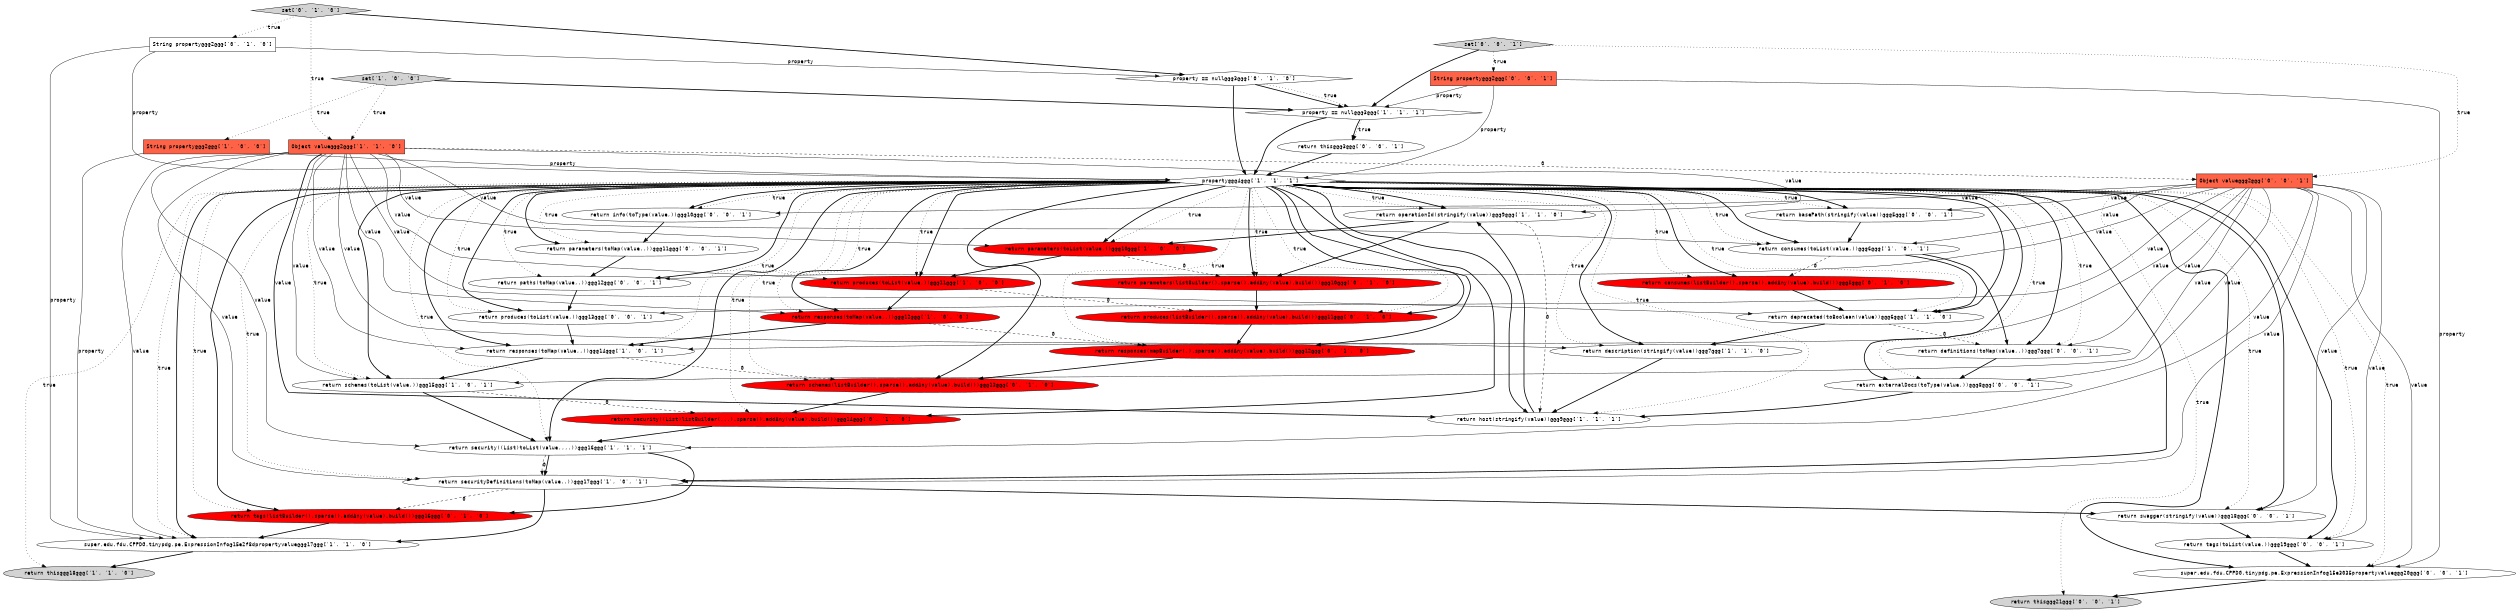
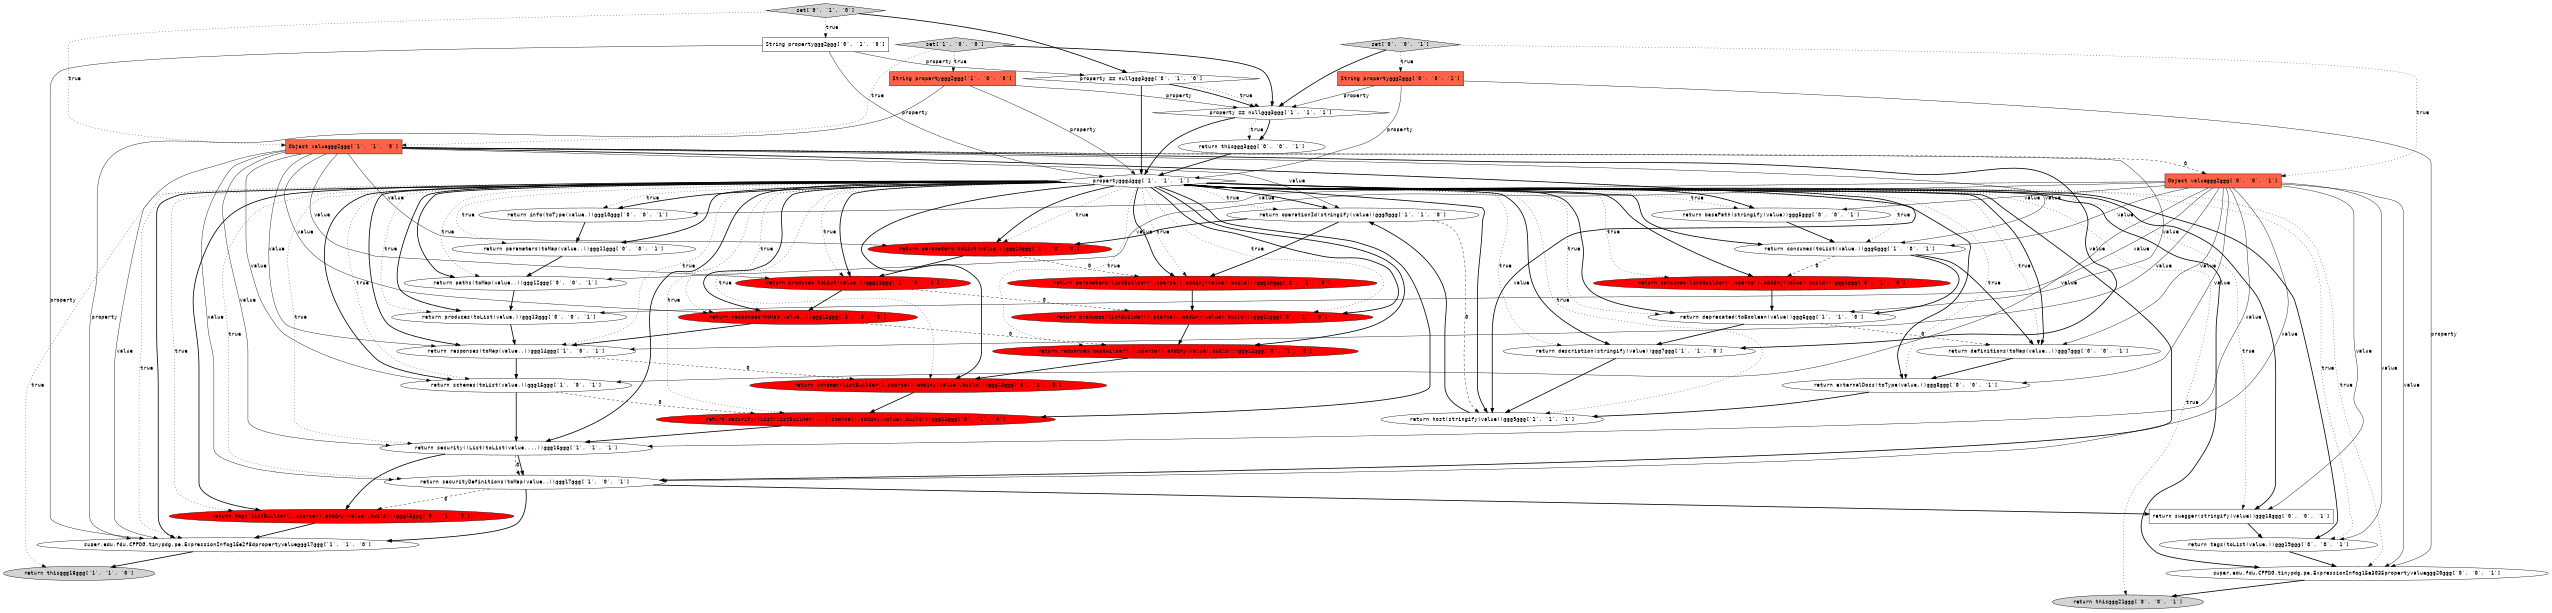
none -> (1125, 94)
(883, 341) -> (1491, 162)
(2206, 516) -> (2241, 516)
